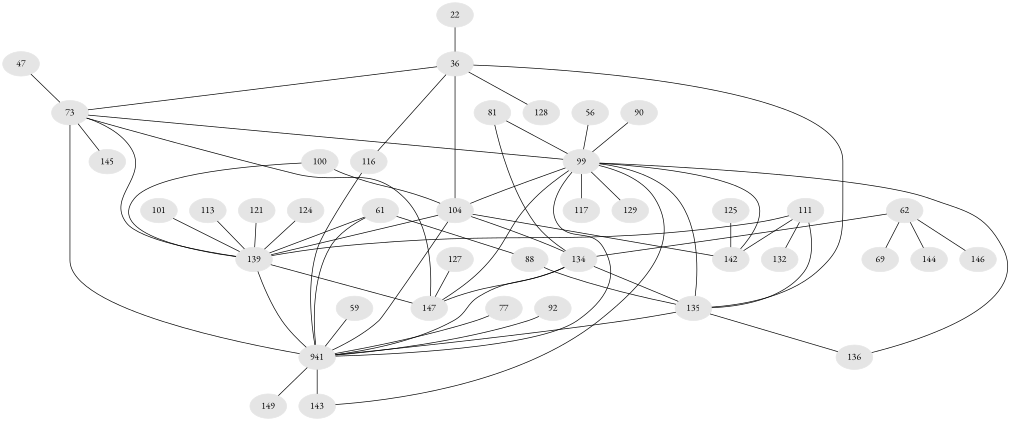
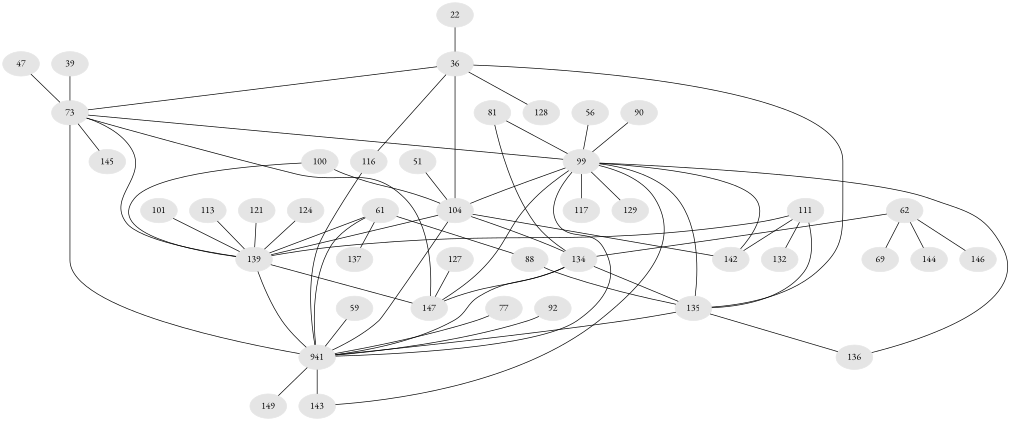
none -> (70, 64)
none -> (418, 162)
(731, 211) -> none
none -> (355, 259)
